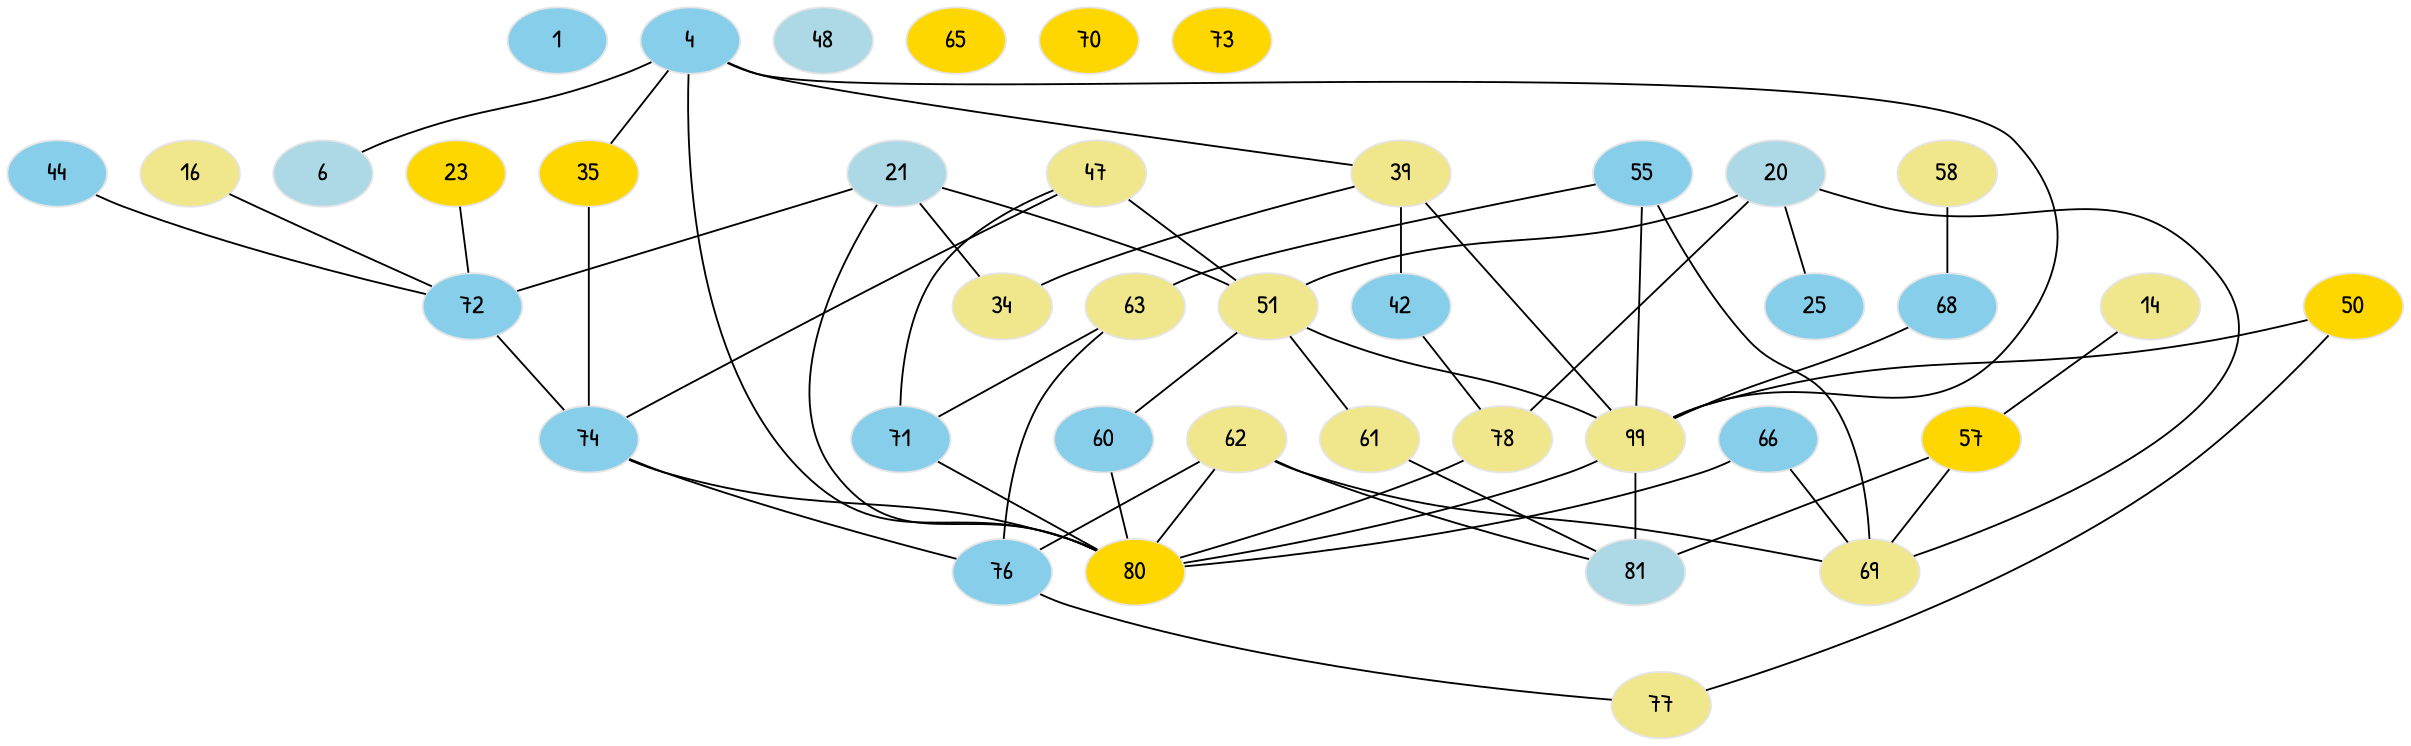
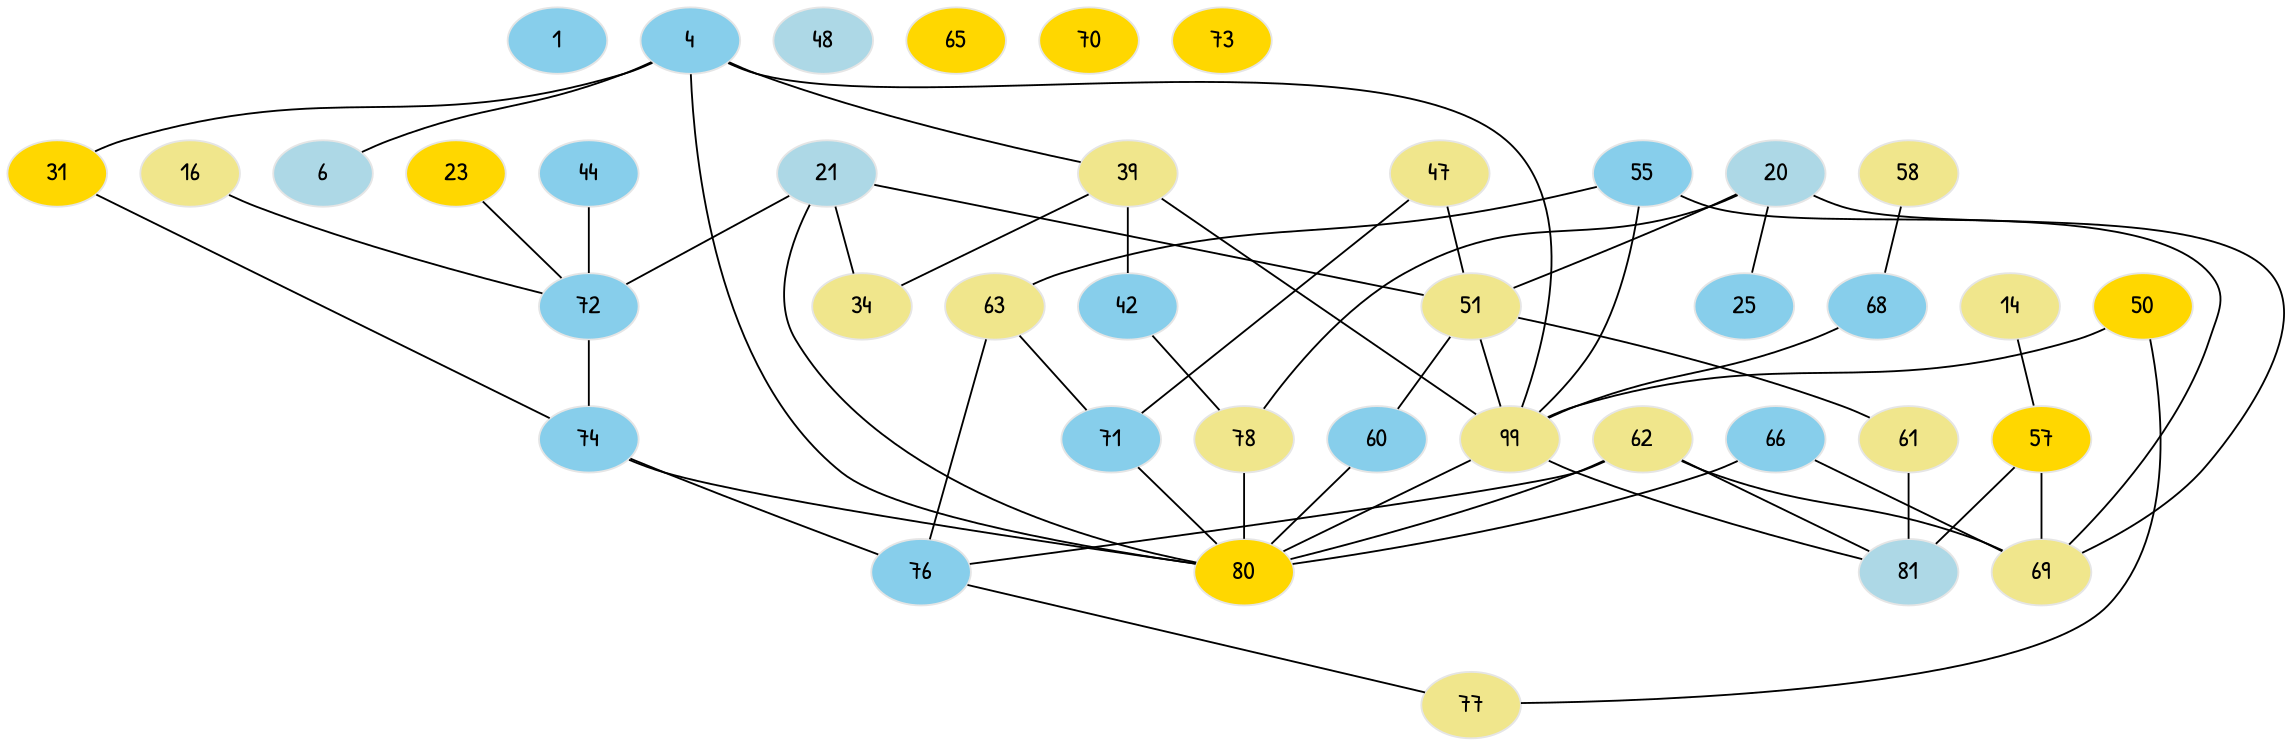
(589, 174) -> (57, 174)
(841, 304) -> none
